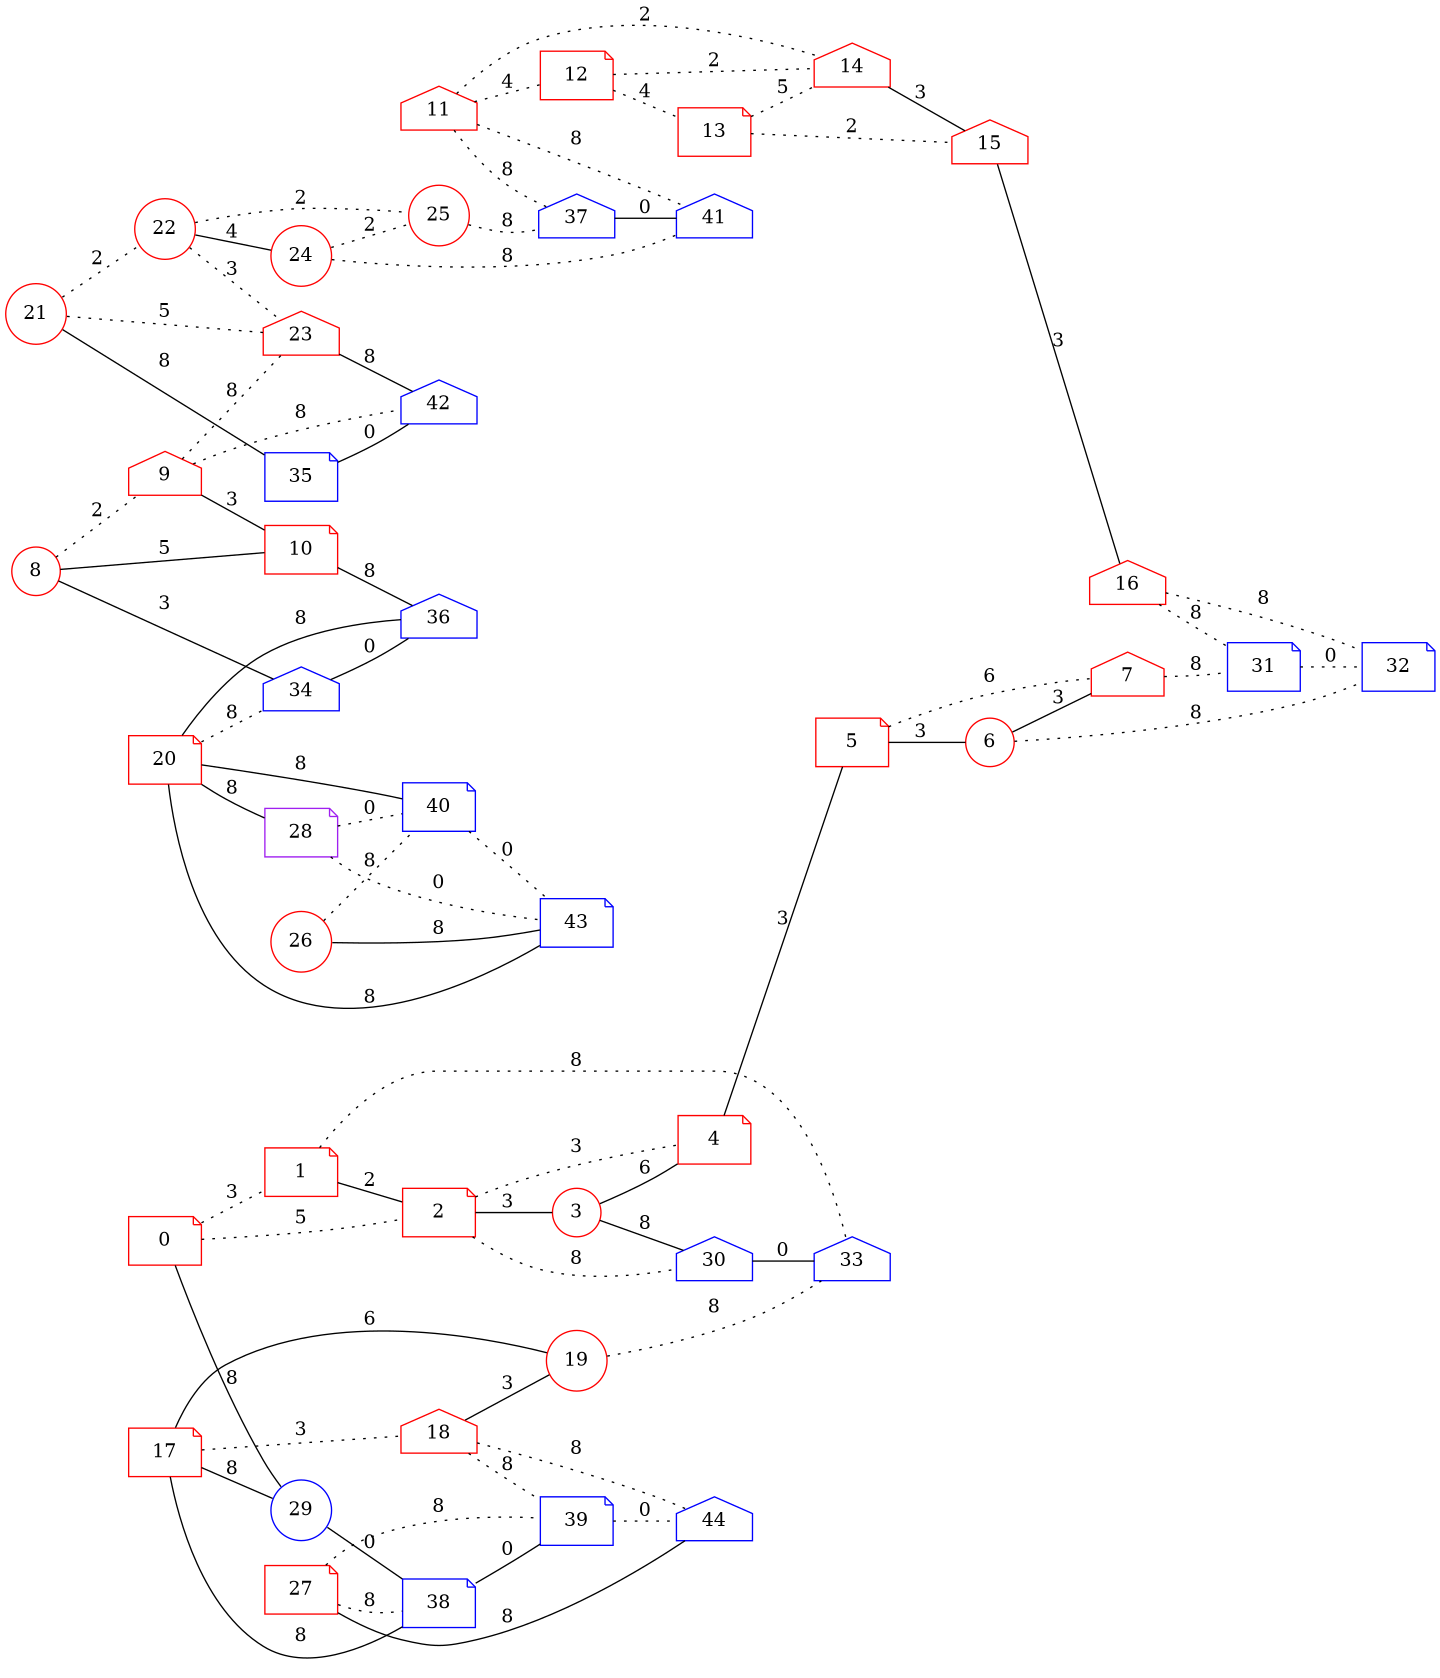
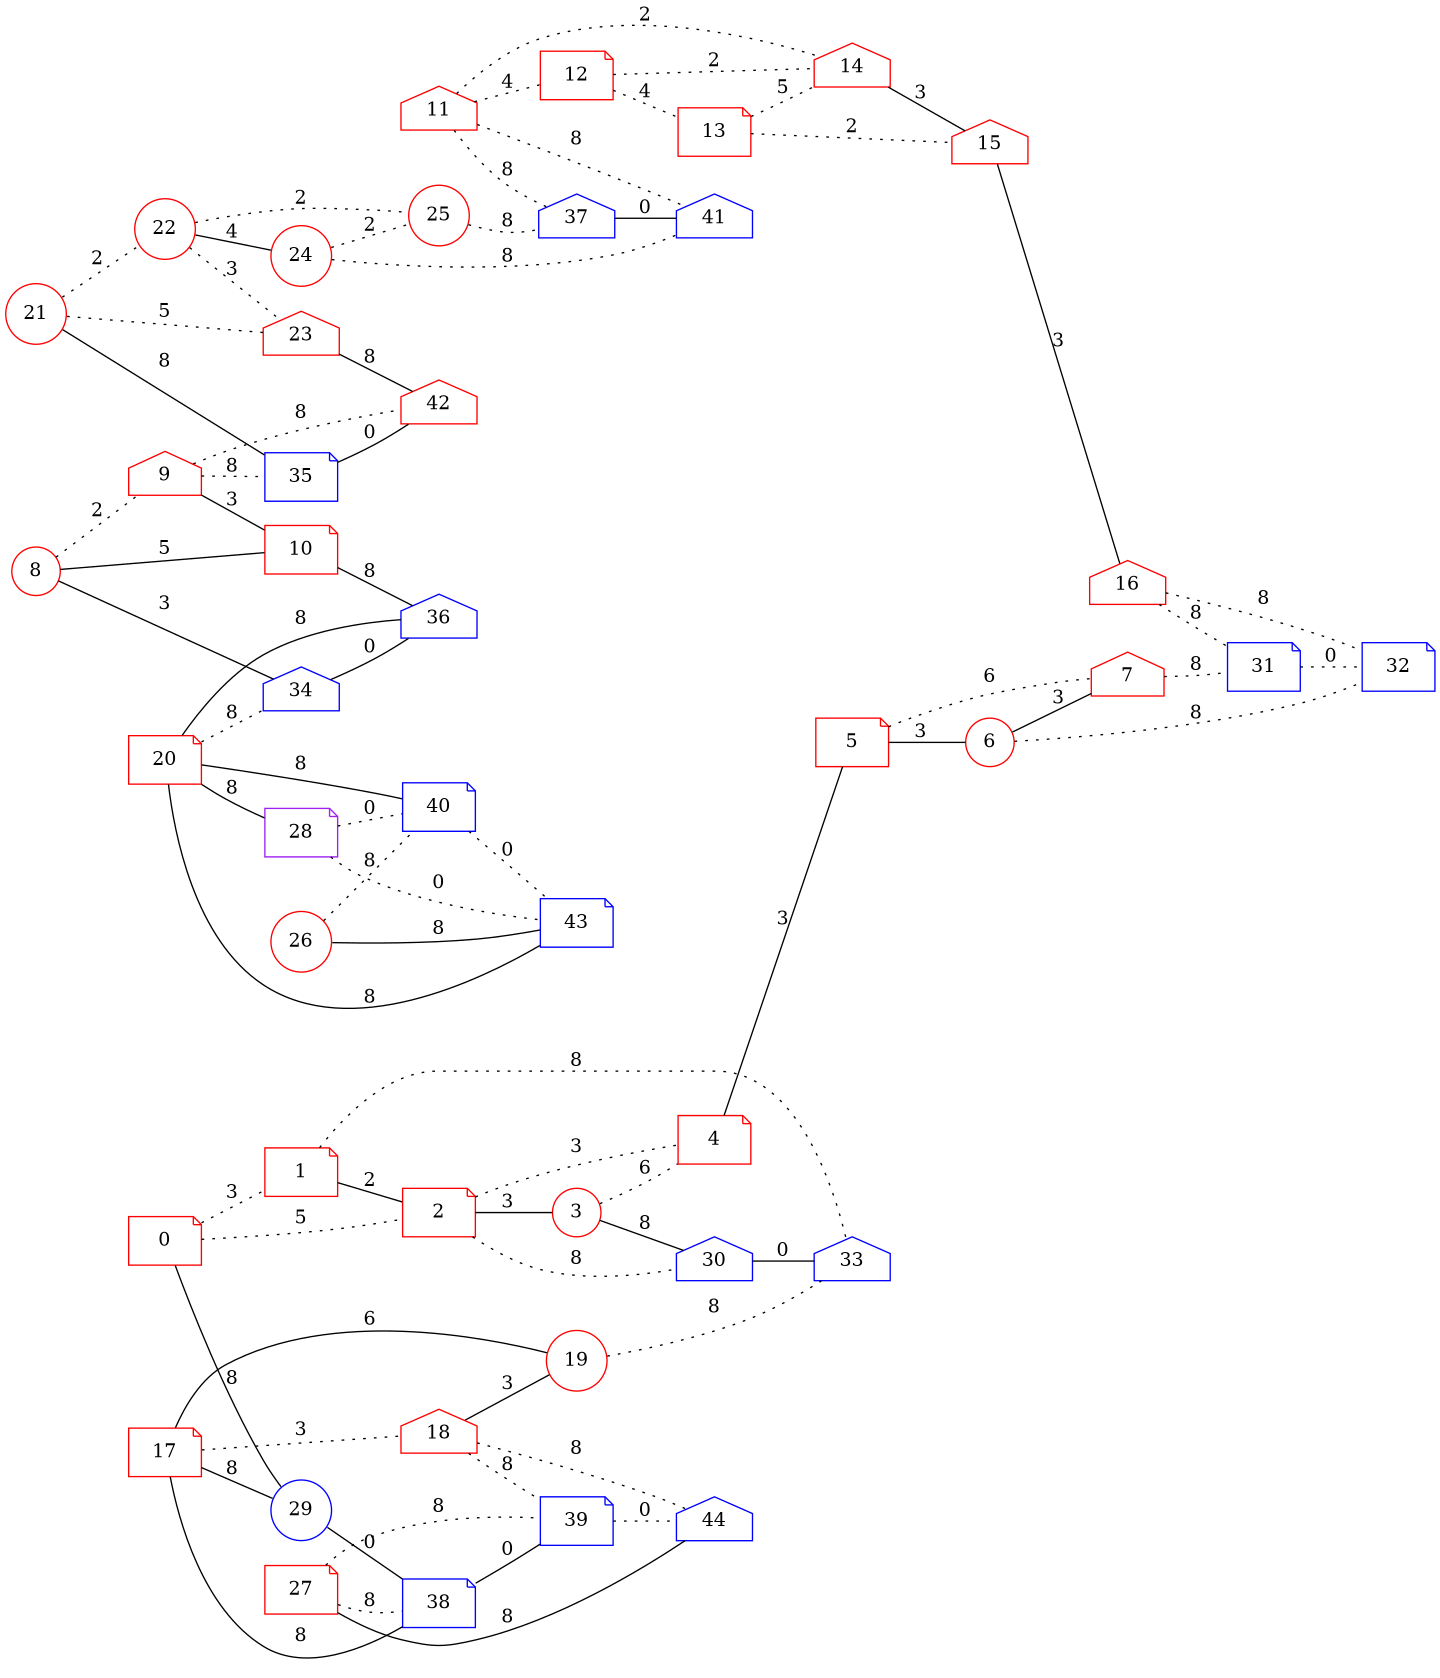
(439, 404) -> (439, 404)
(232, 407) -> (233, 476)
(640, 1186) -> (640, 1186)
